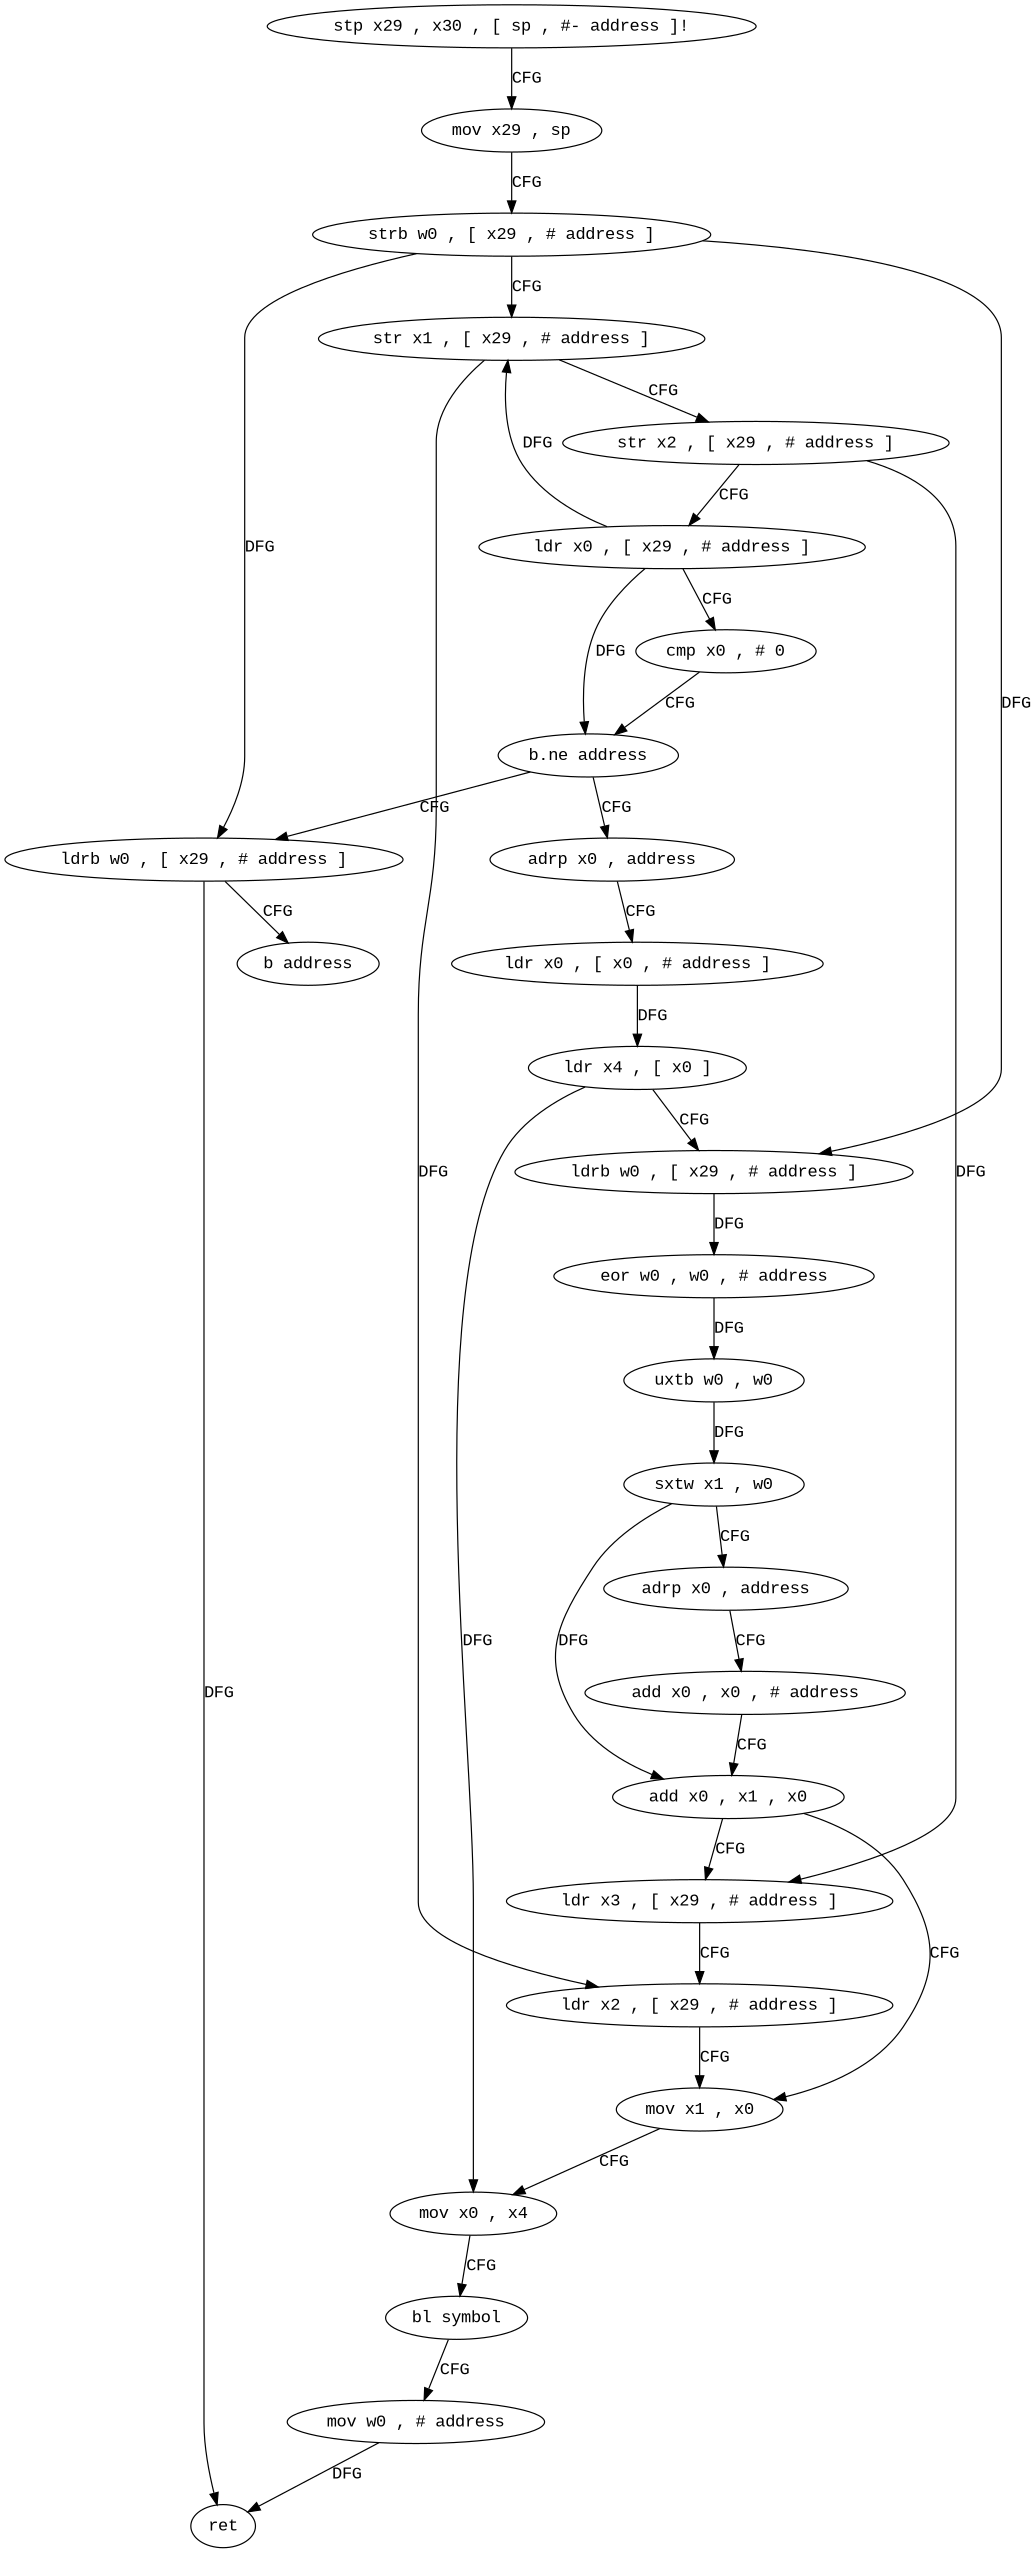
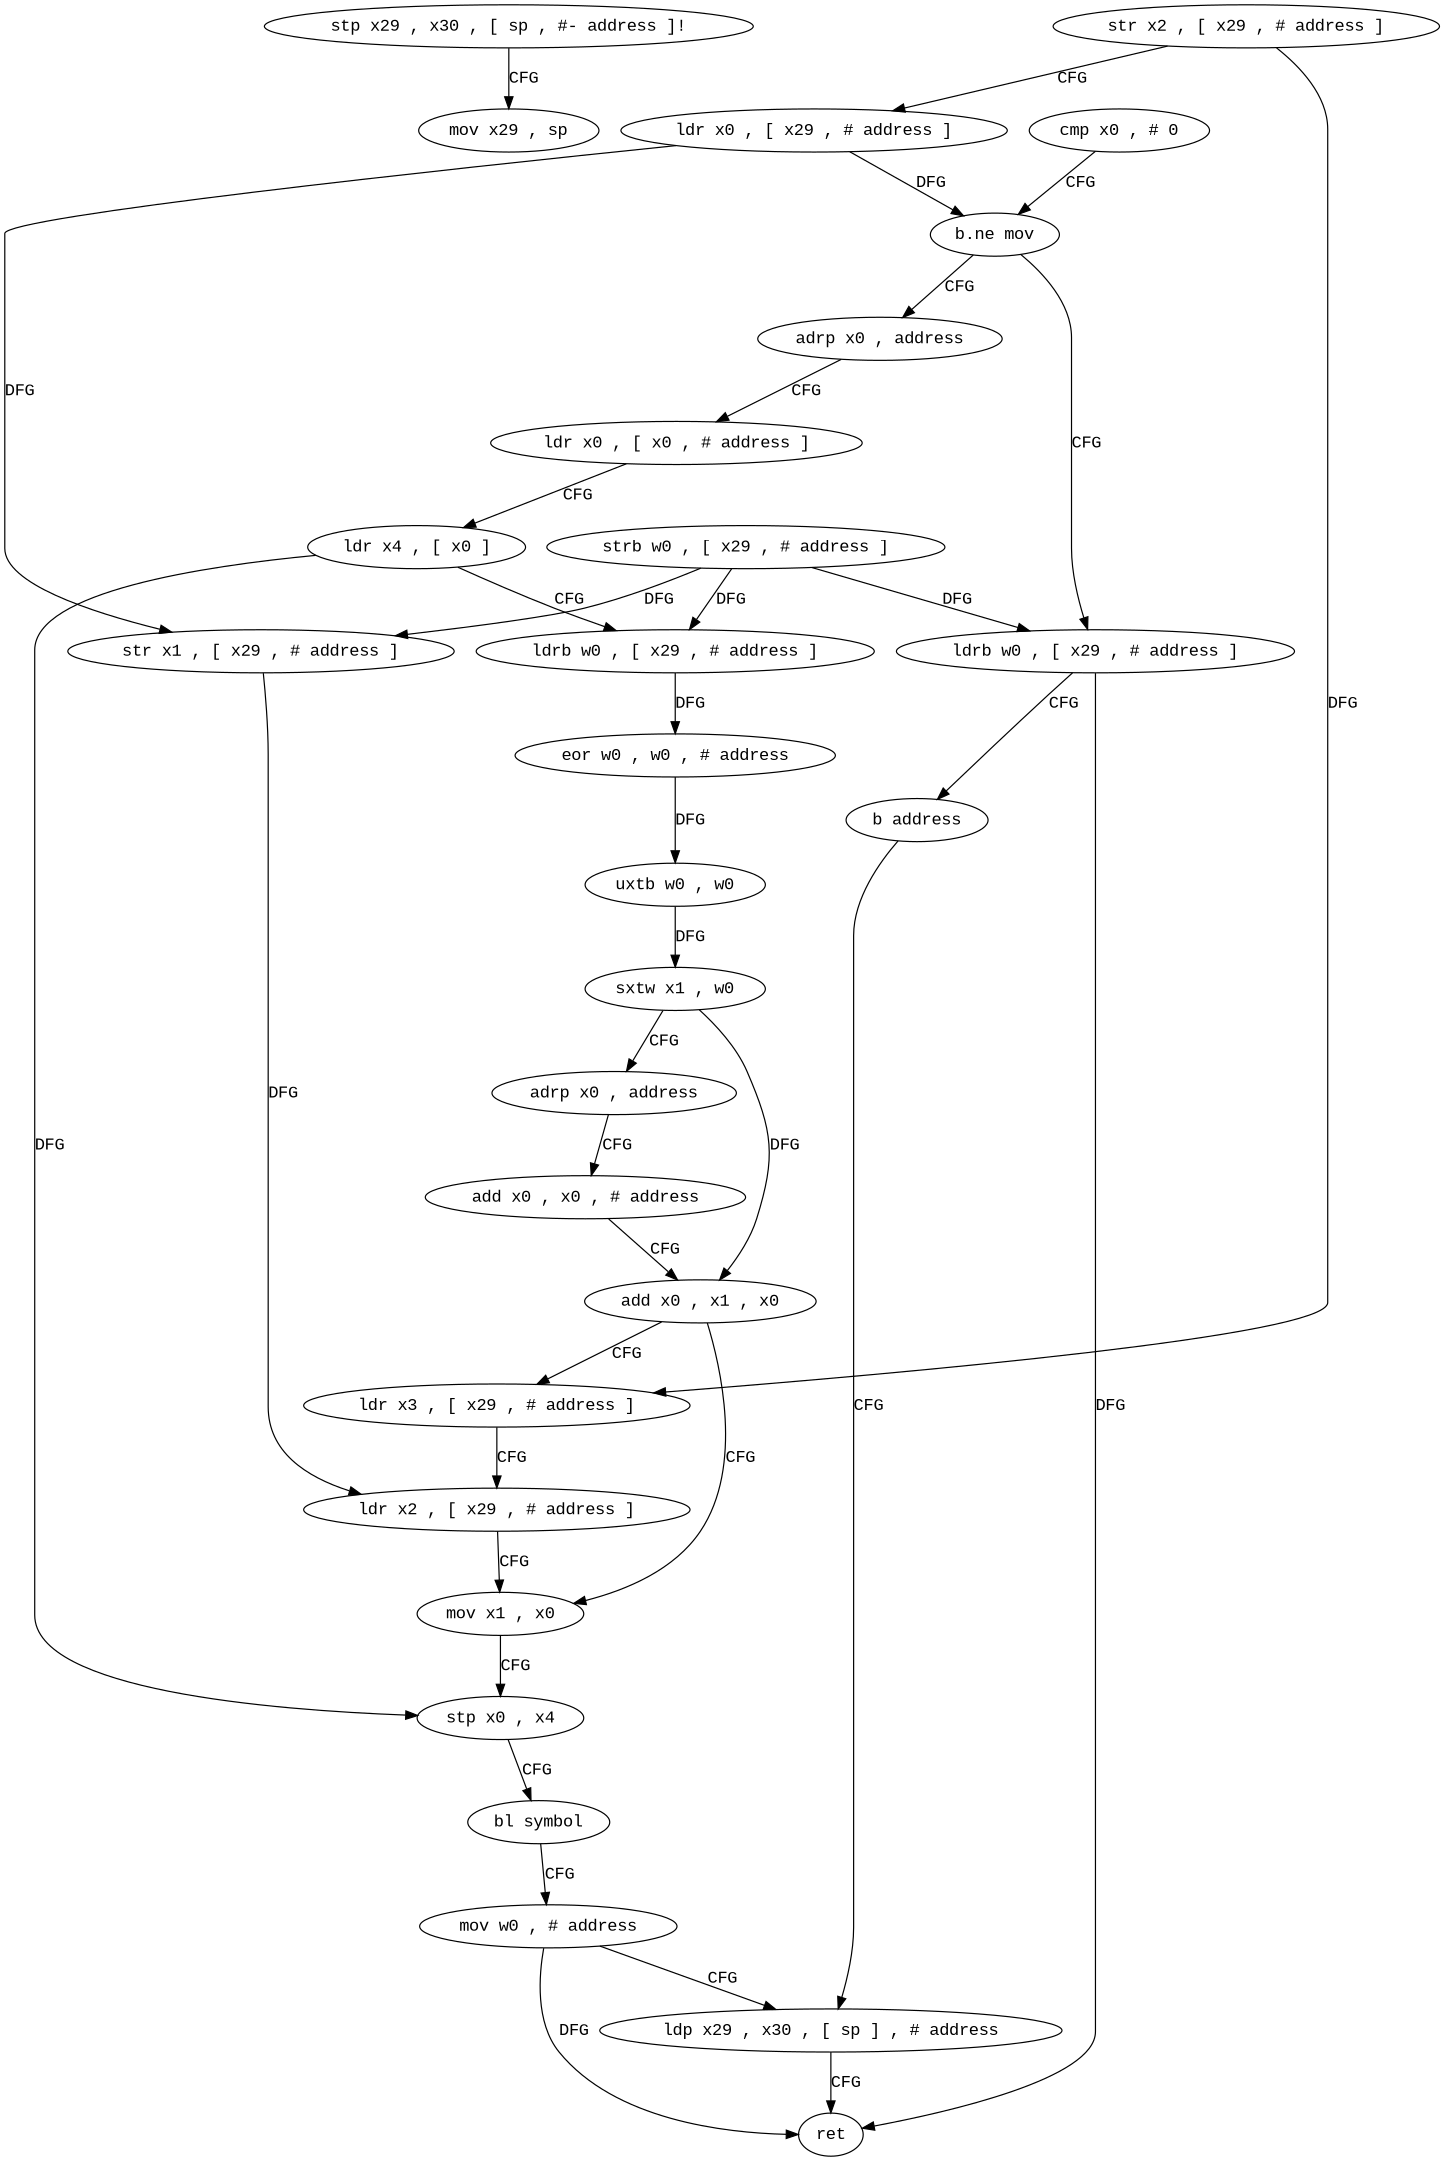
(512, 177) -> none
(527, 287) -> (659, 599)
(628, 389) -> none
(696, 594) -> none
(588, 755) -> (995, 235)
(652, 1016) -> (578, 495)
none -> (831, 2030)
(473, 2214) -> (500, 1718)
